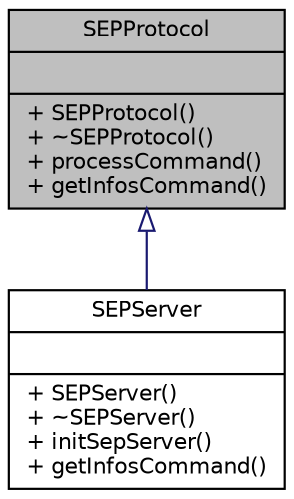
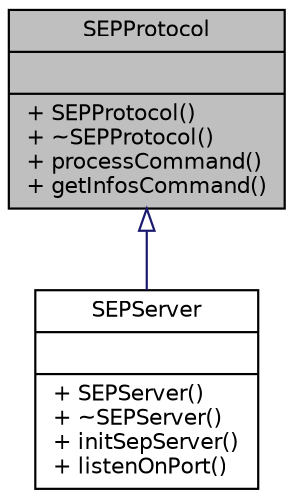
(147, 467) -> (140, 467)
